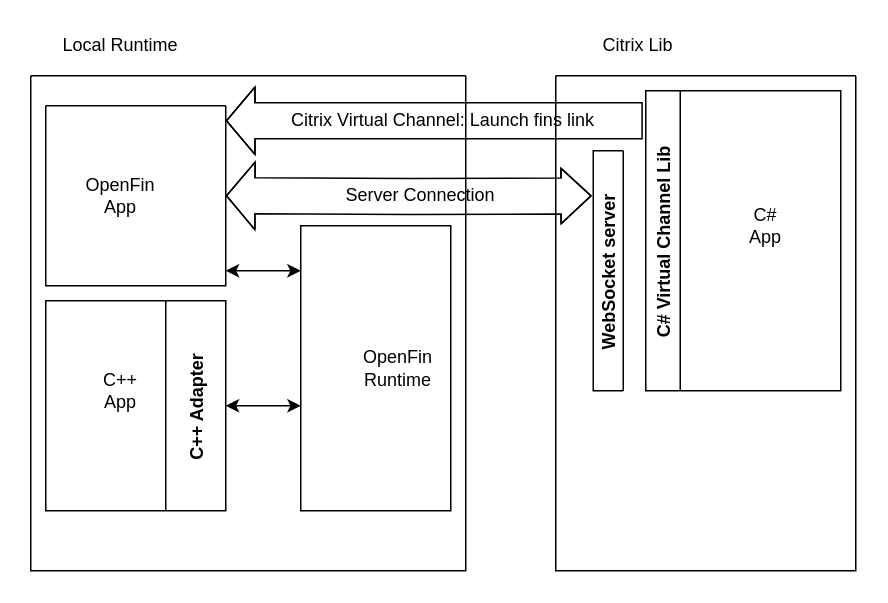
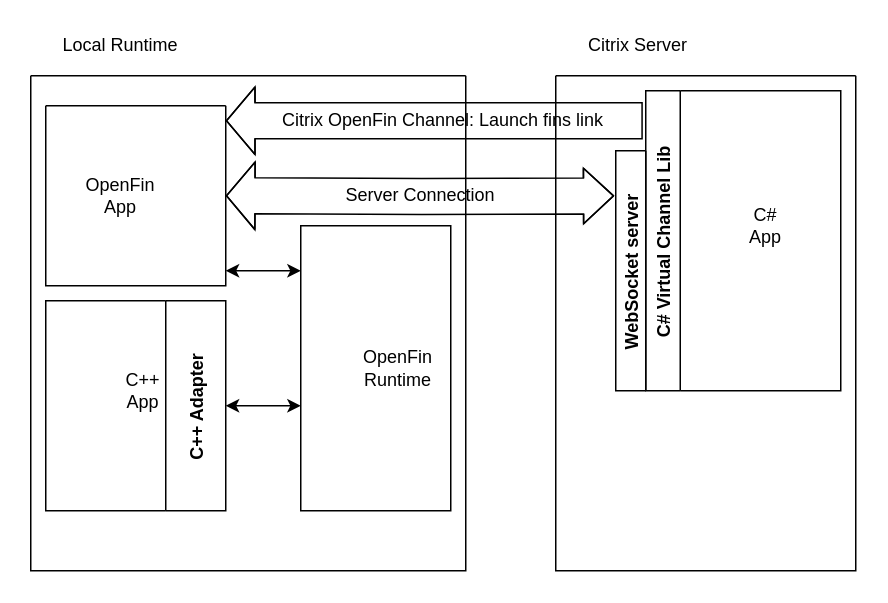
(638, 46) -> (638, 46)
(443, 121) -> (443, 121)
(608, 271) -> (631, 271)
(121, 391) -> (143, 391)
